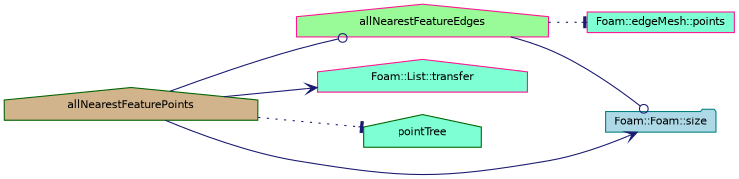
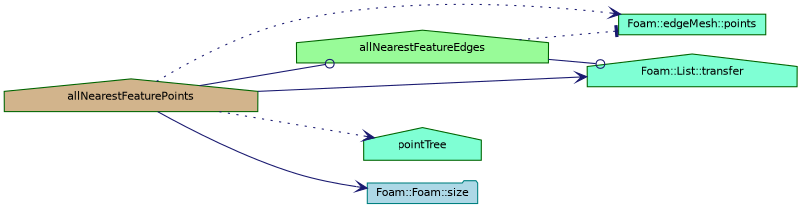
none -> (376, 8)
(422, 22) -> (422, 48)
(661, 22) -> (692, 24)
(579, 65) -> (572, 61)
(422, 77) -> (692, 72)
(308, 122) -> (291, 124)
